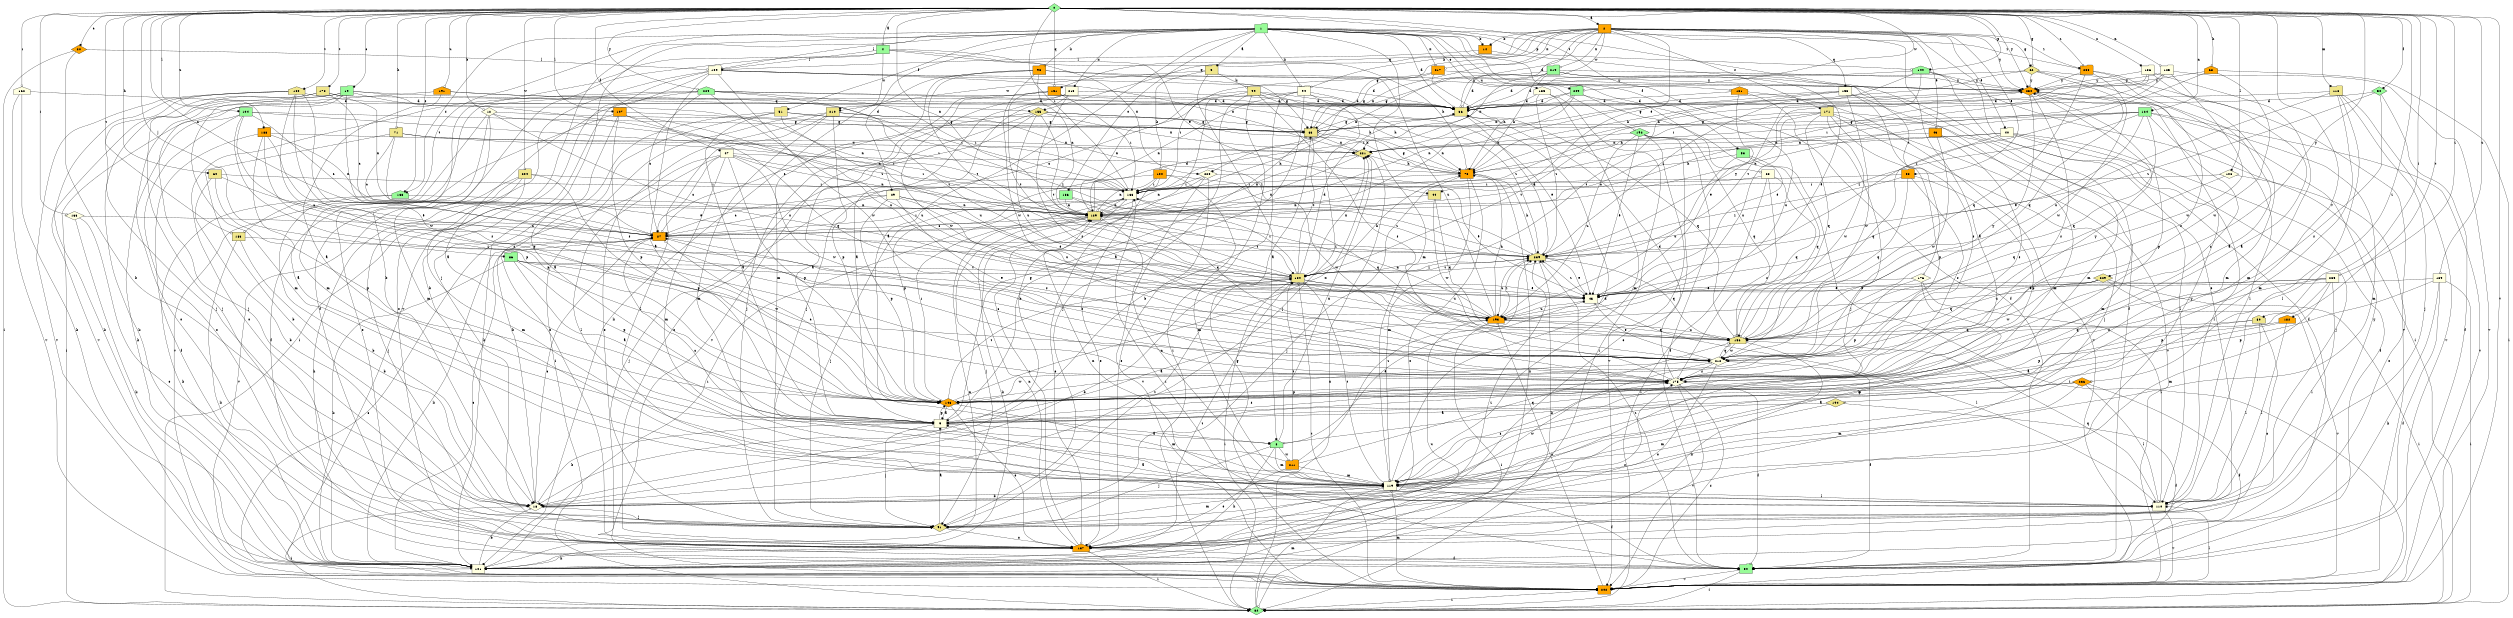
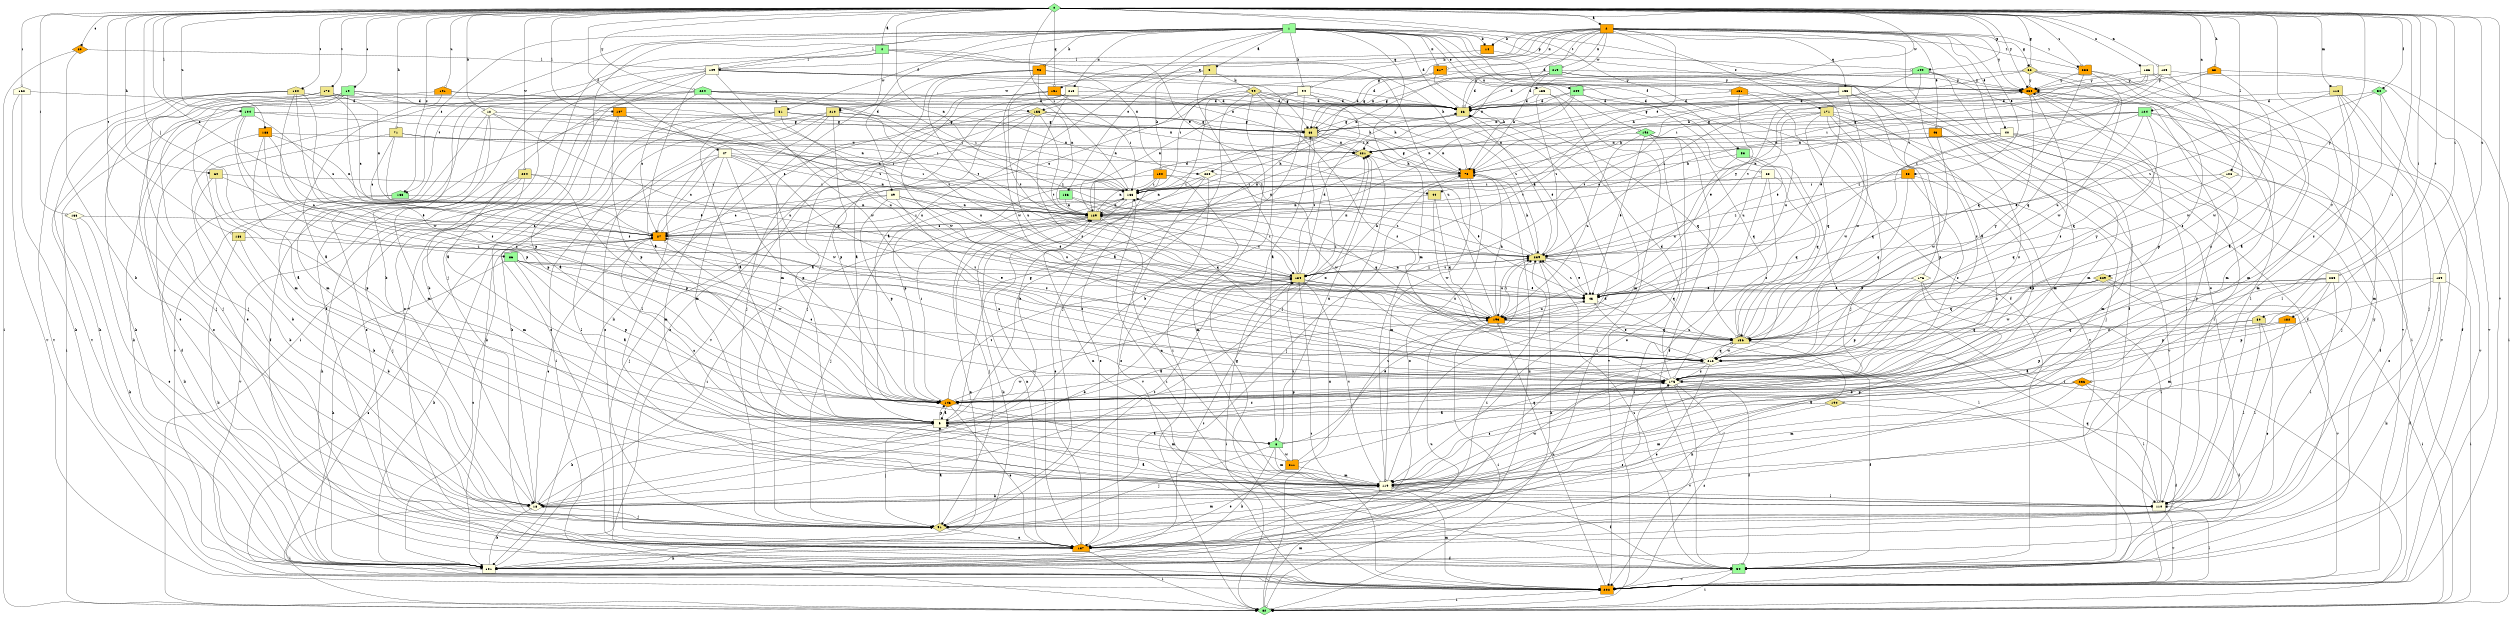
(1254, 91) -> (1254, 91)
